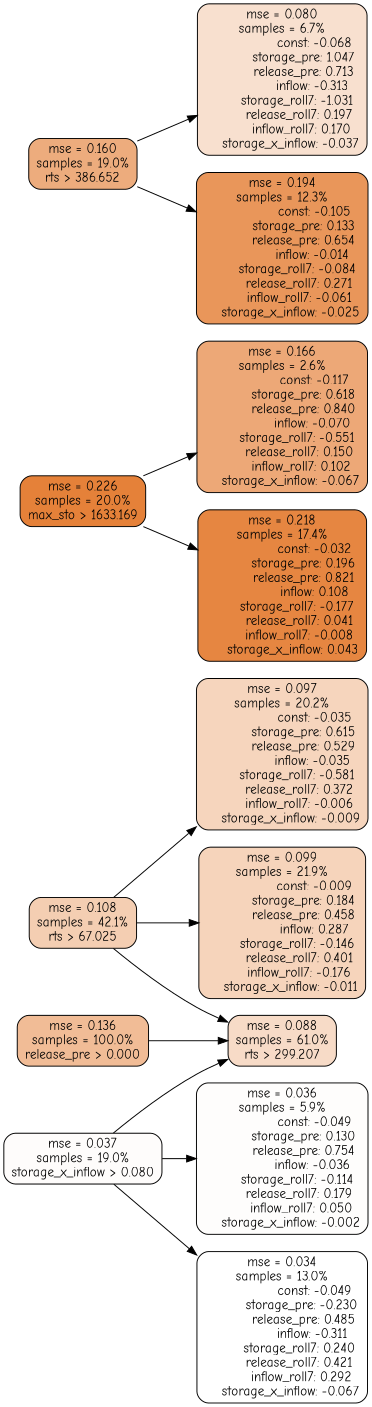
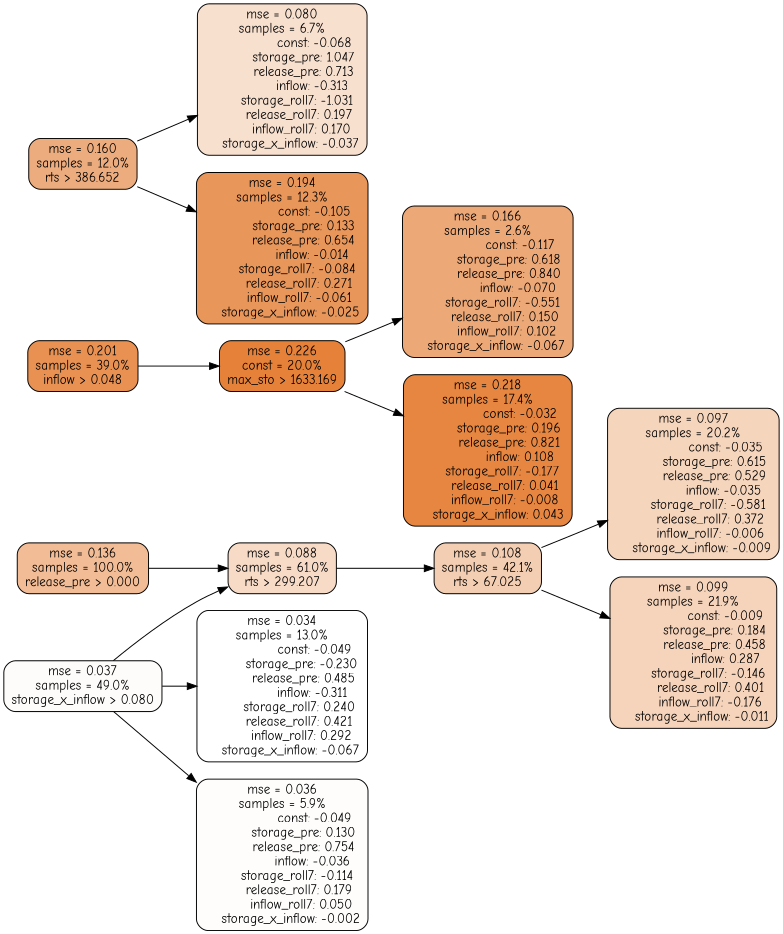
(83, 164) -> (83, 164)
none -> (83, 366)
(83, 501) -> (282, 366)
(164, 987) -> (380, 568)
(83, 1159) -> (83, 686)
